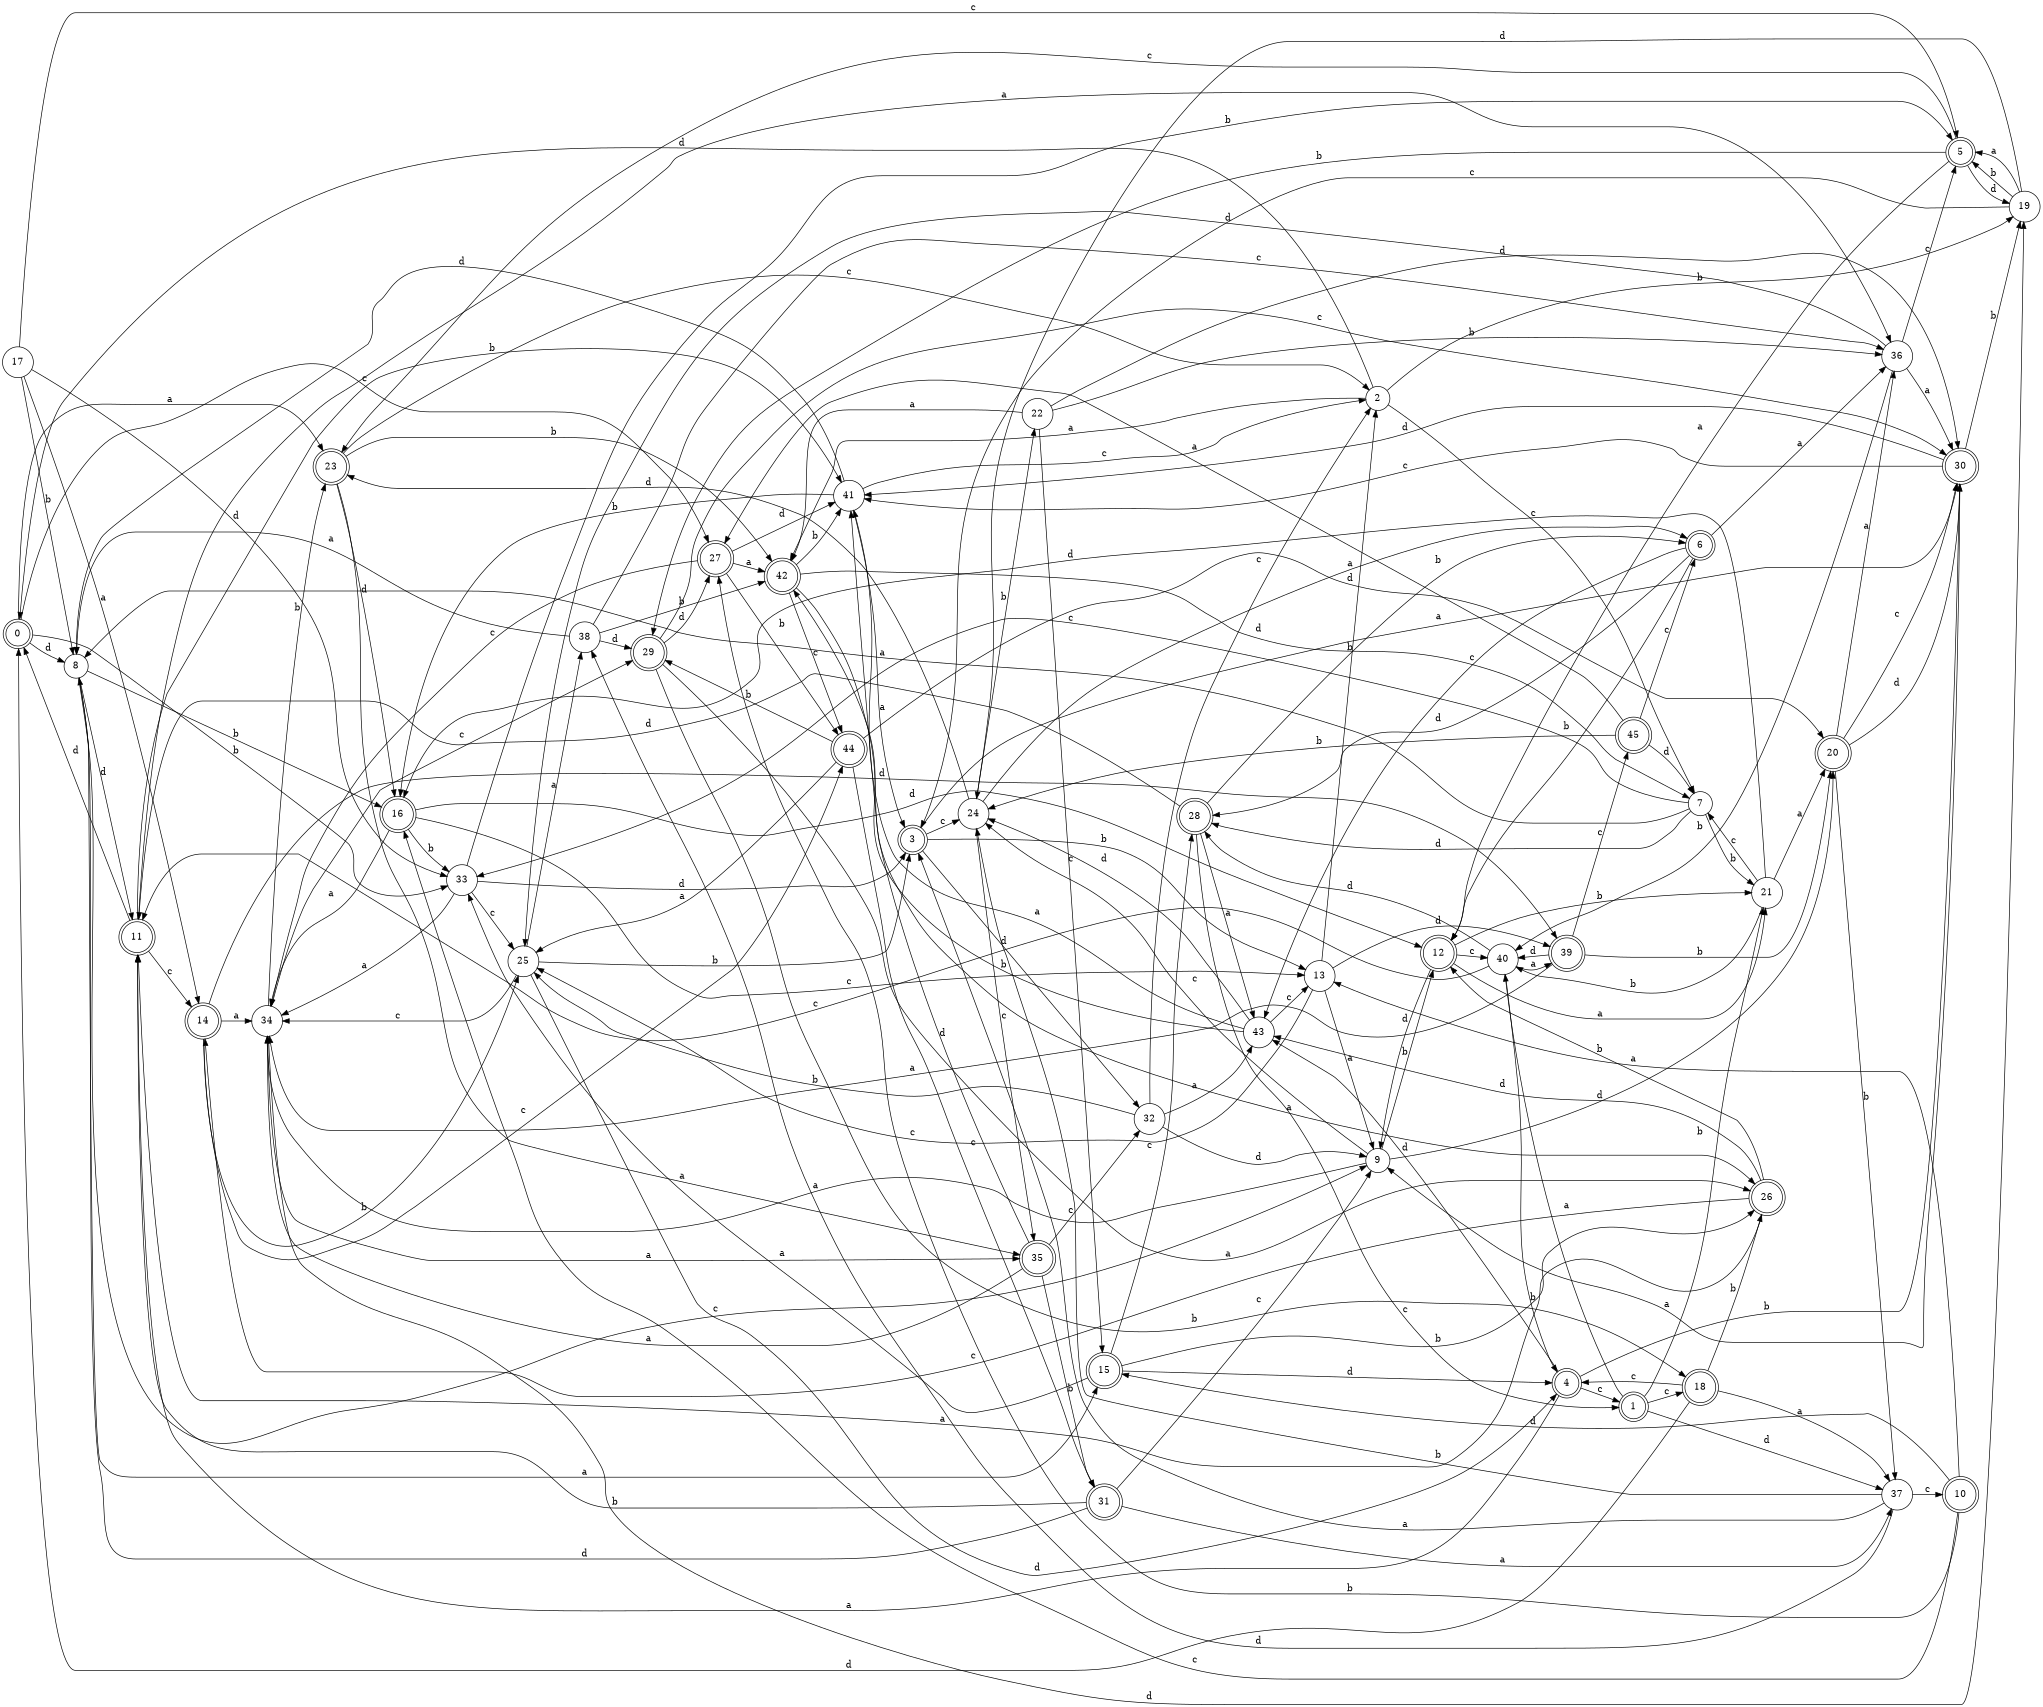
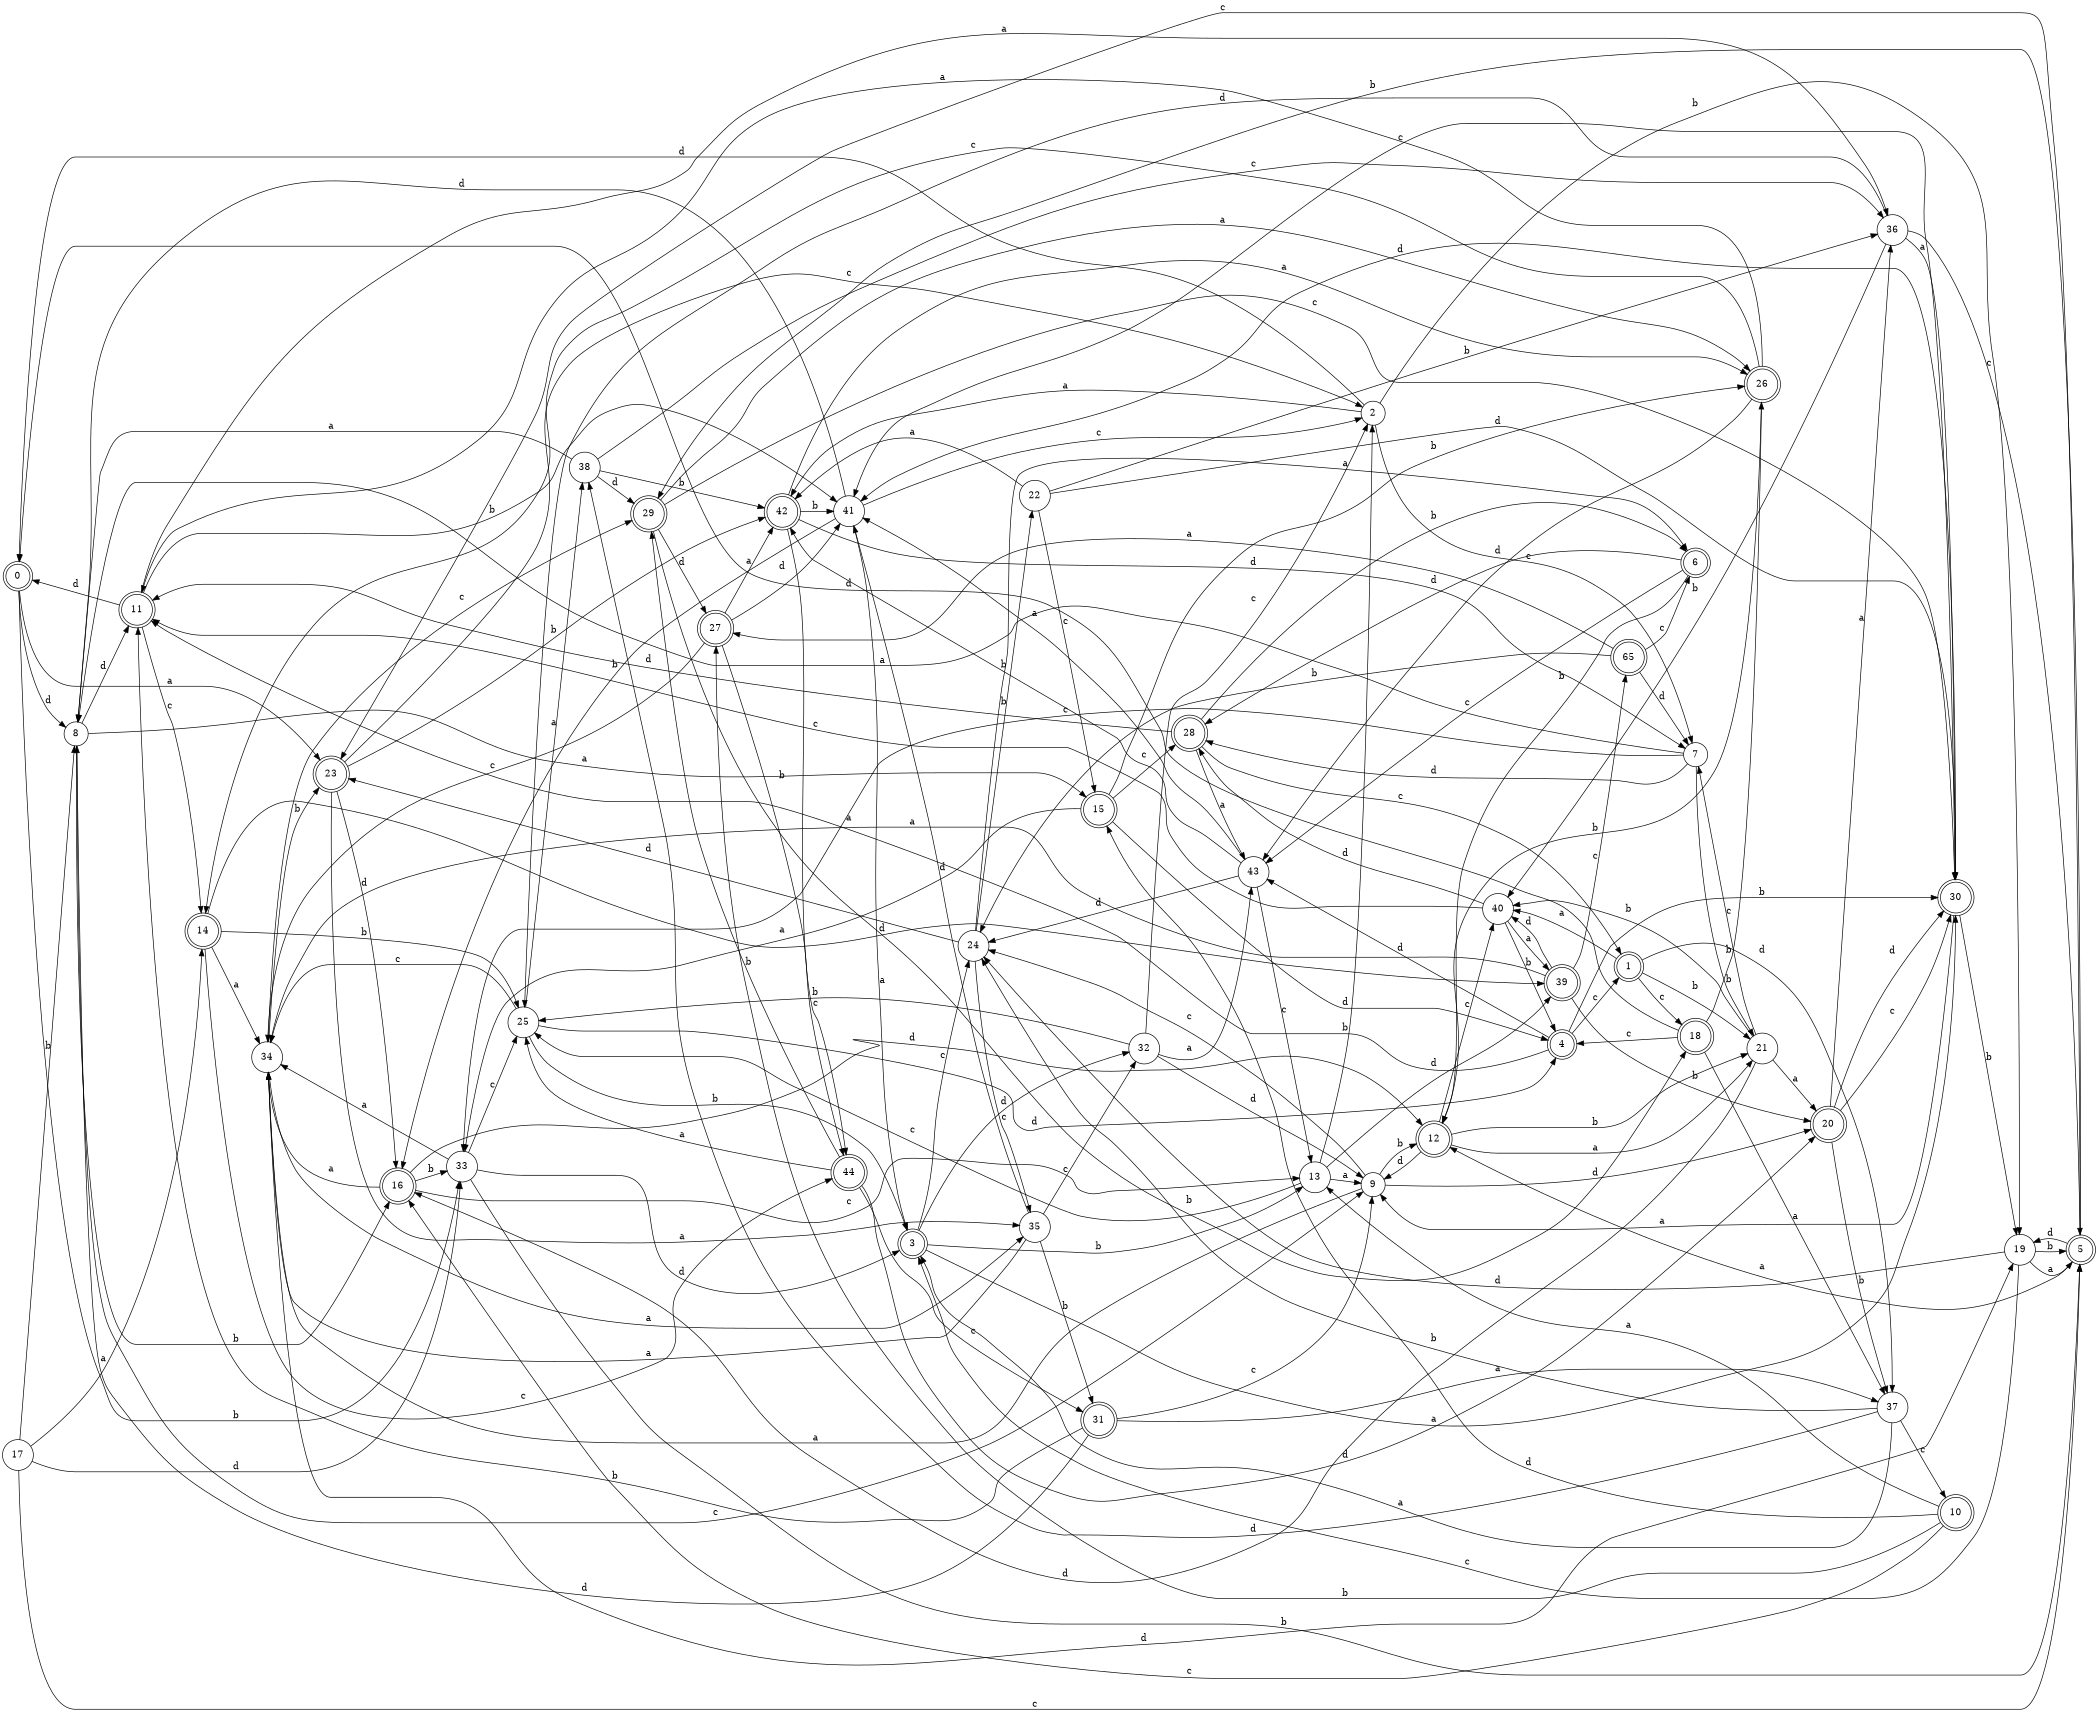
(309, 364) -> none
(1796, 453) -> none
(1634, 735) -> (1629, 657)
(1038, 1258) -> (1035, 1227)
